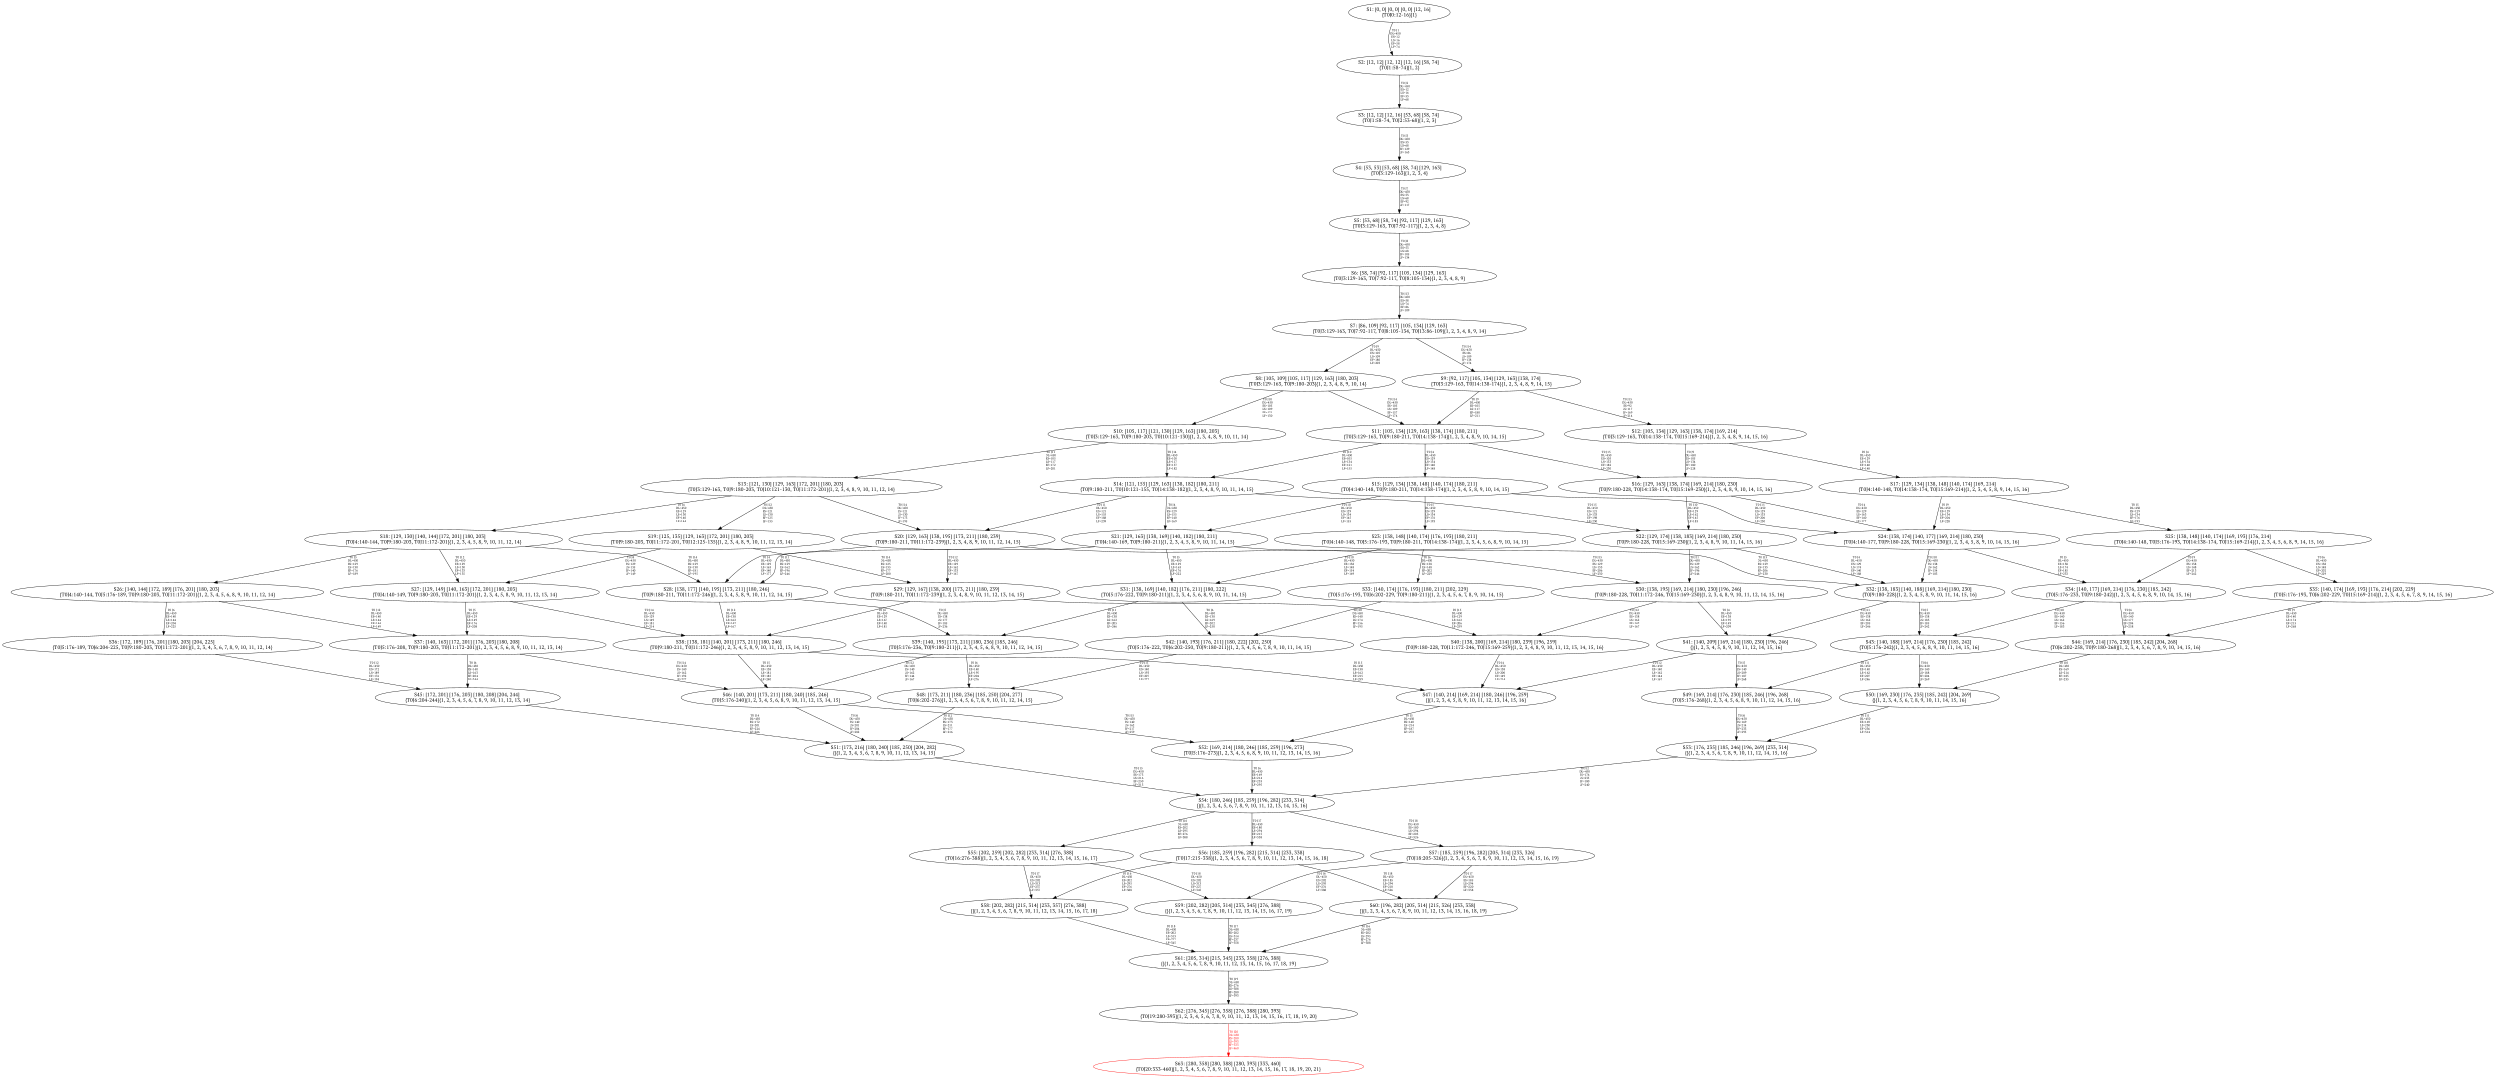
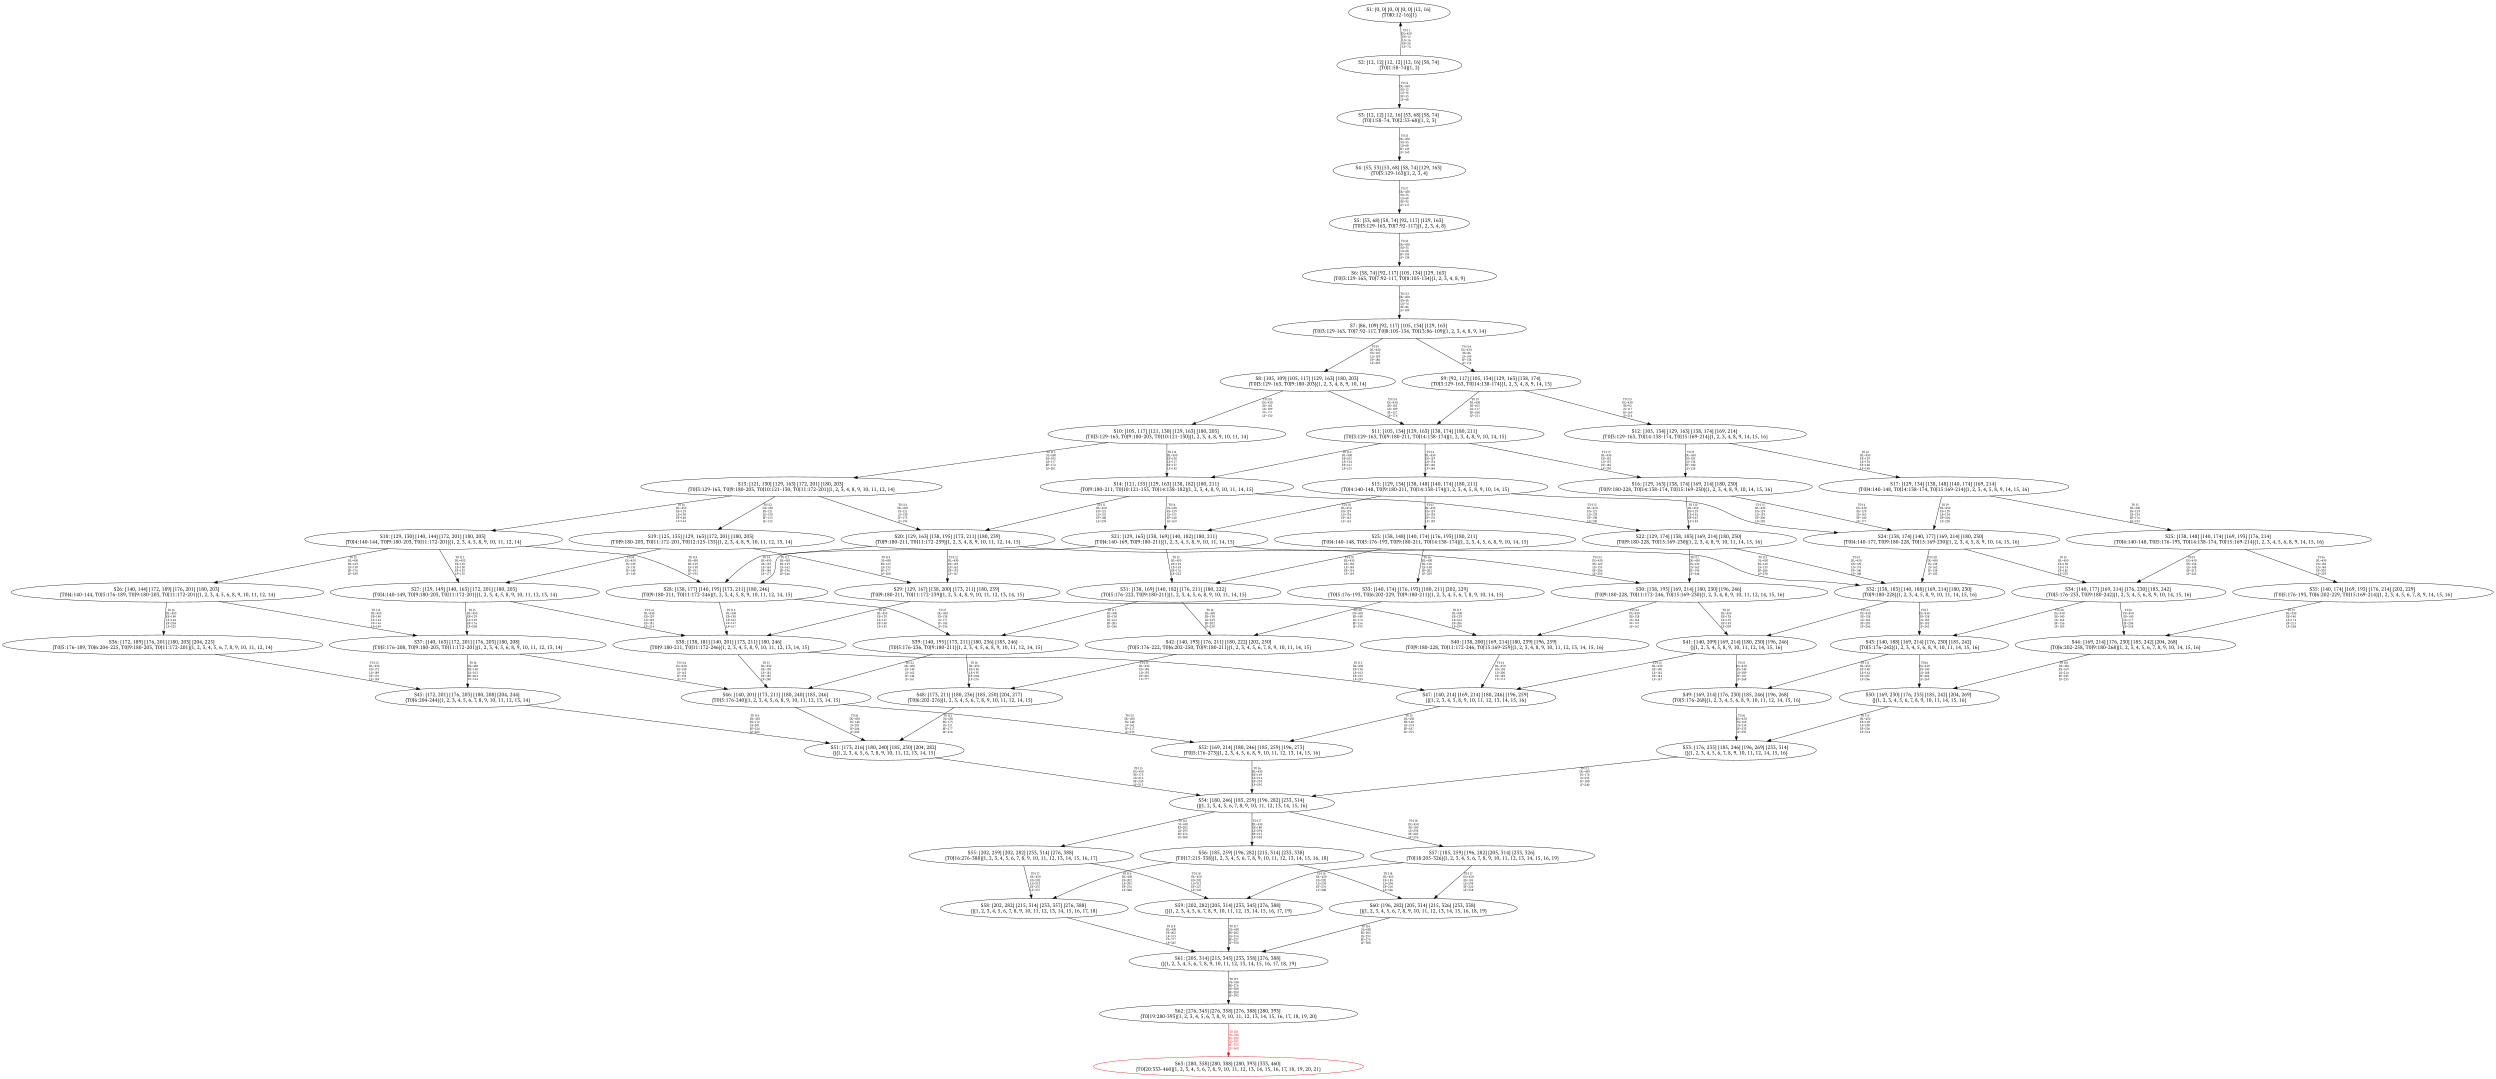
(1389, 37) -> (1401, 41)
